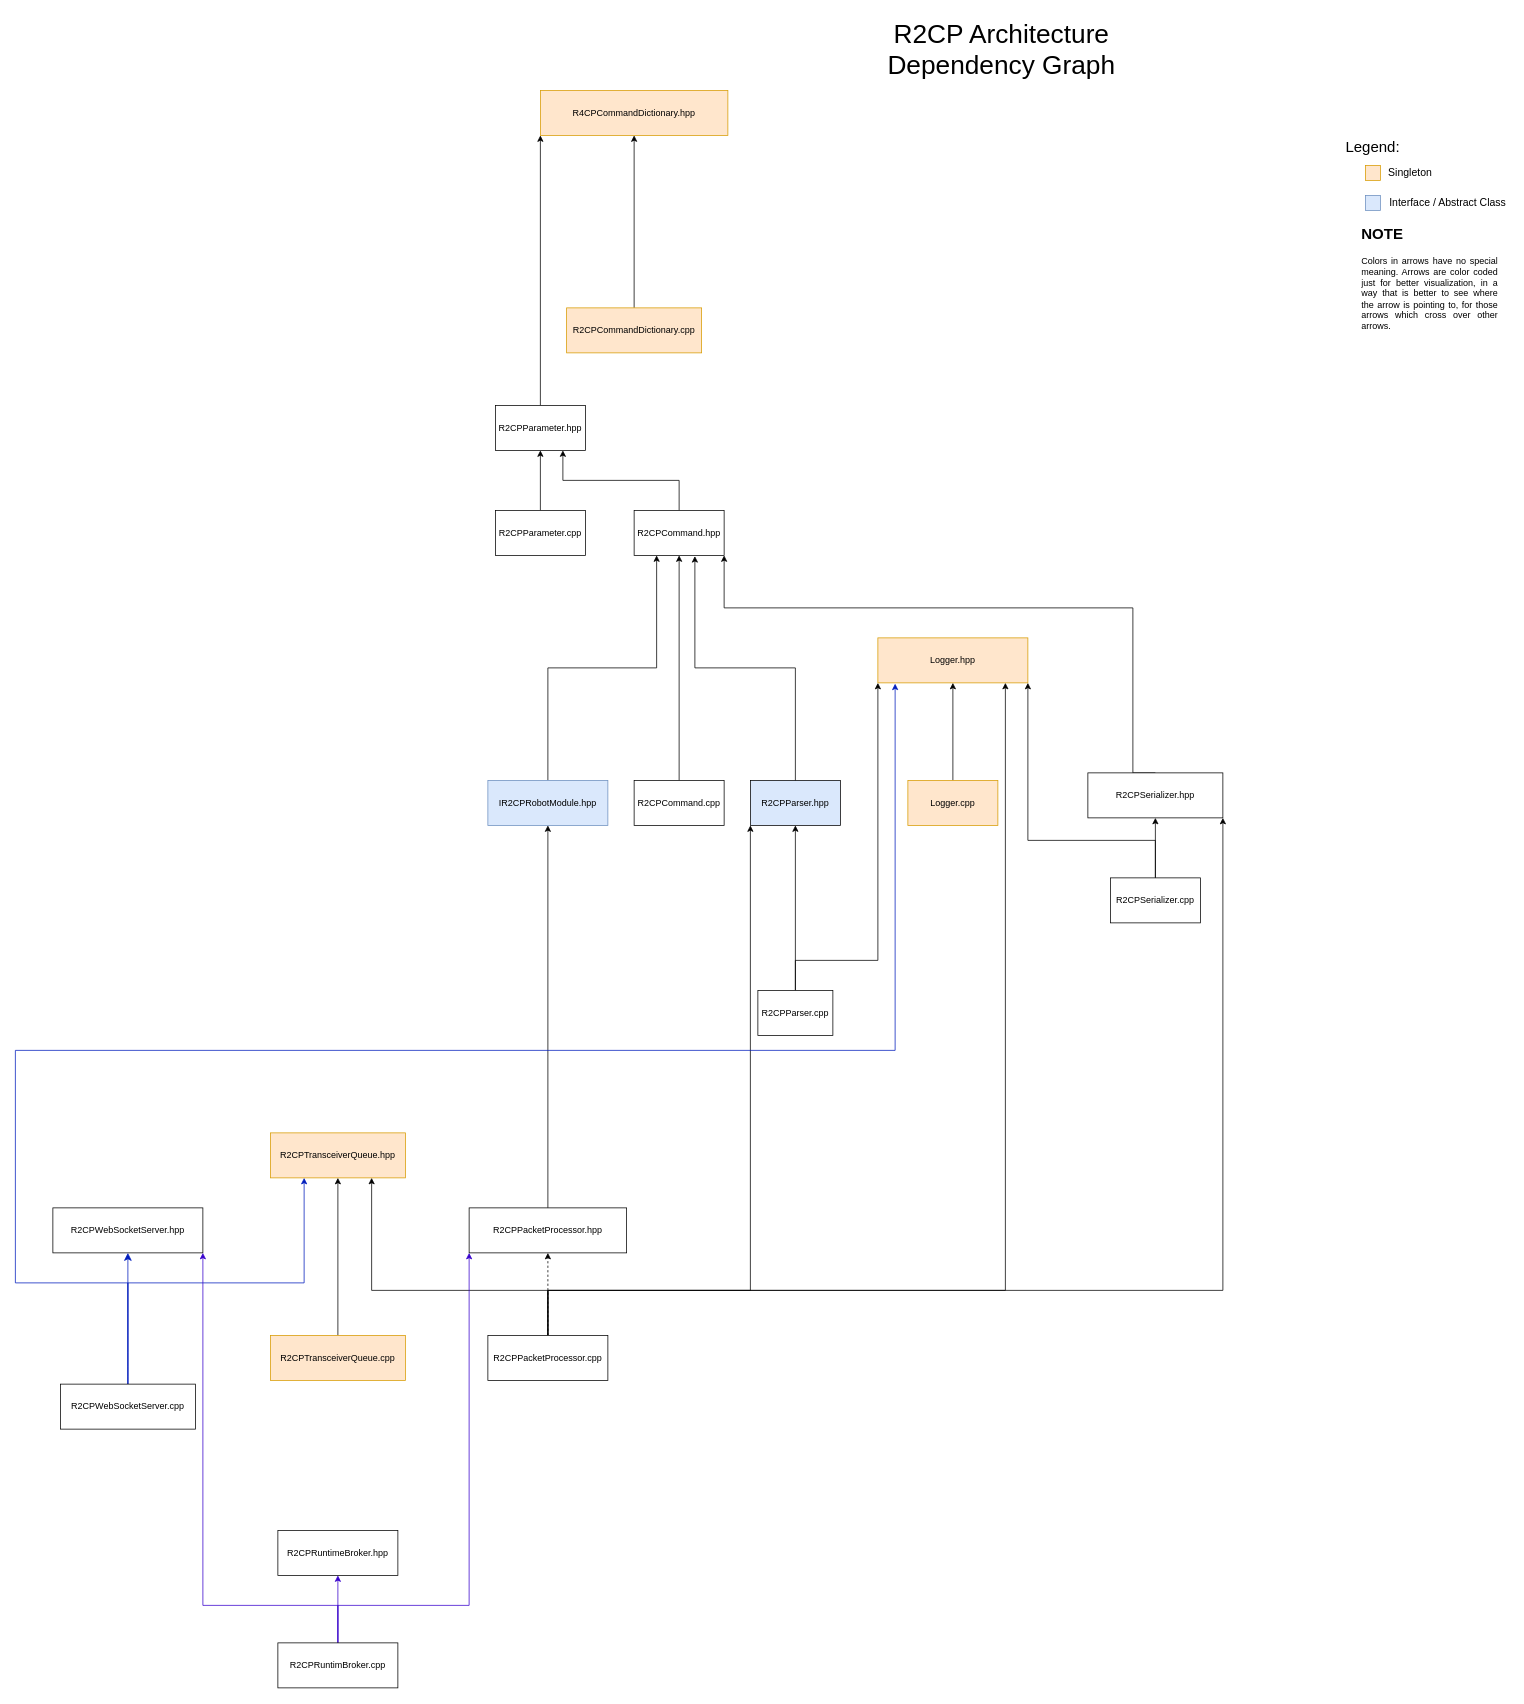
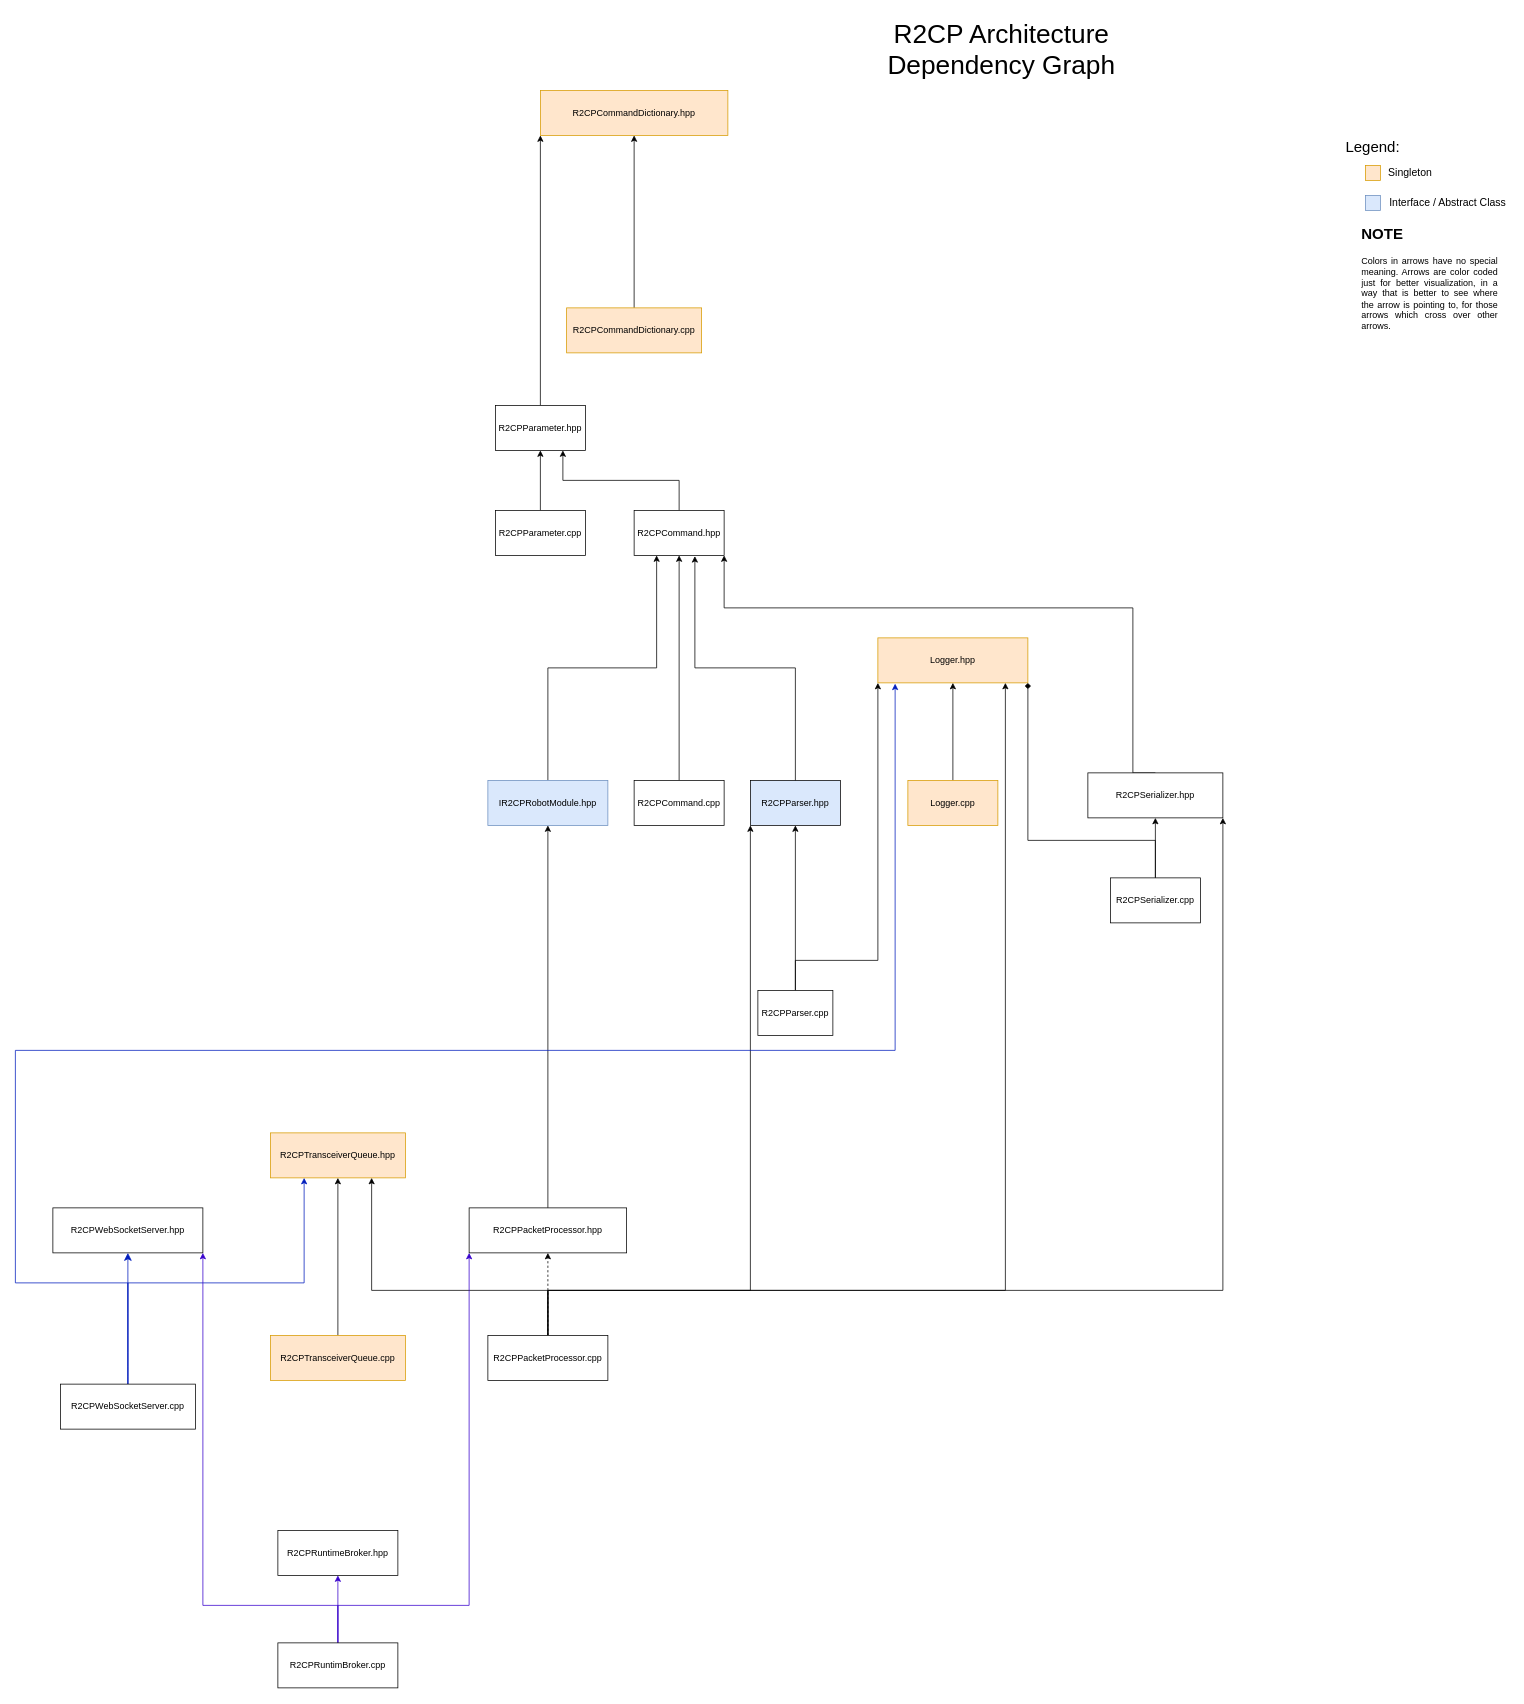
(634, 113) -> (634, 113)
(1028, 689) -> (1028, 690)
